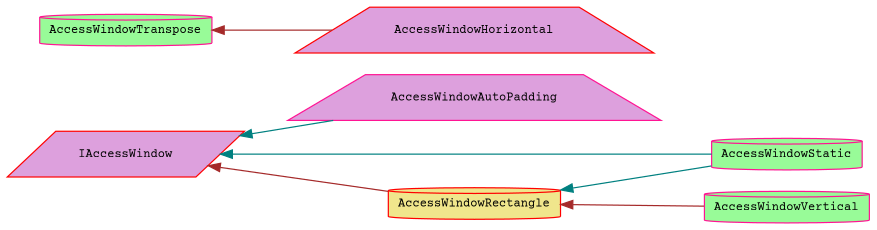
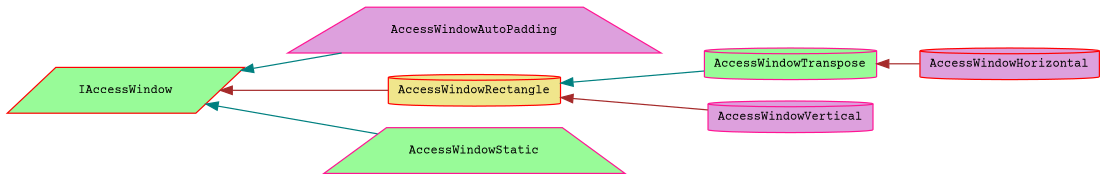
(474, 30) -> (1010, 64)
(126, 154) -> (126, 90)
(787, 154) -> (474, 151)
(642, 177) -> (639, 77)
(787, 207) -> (791, 117)
